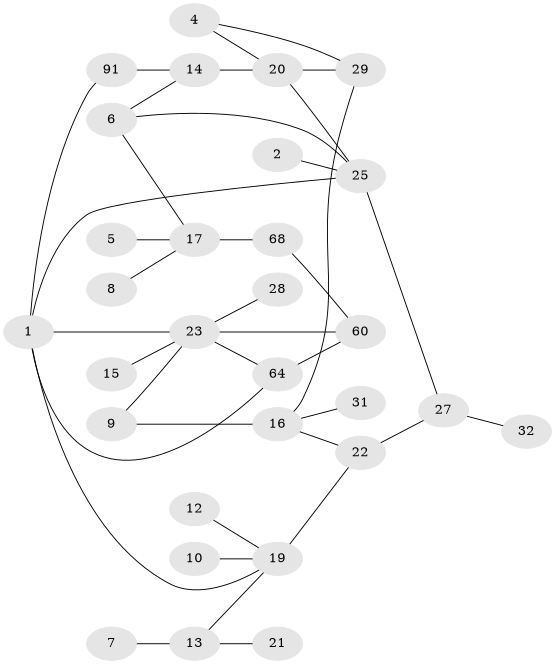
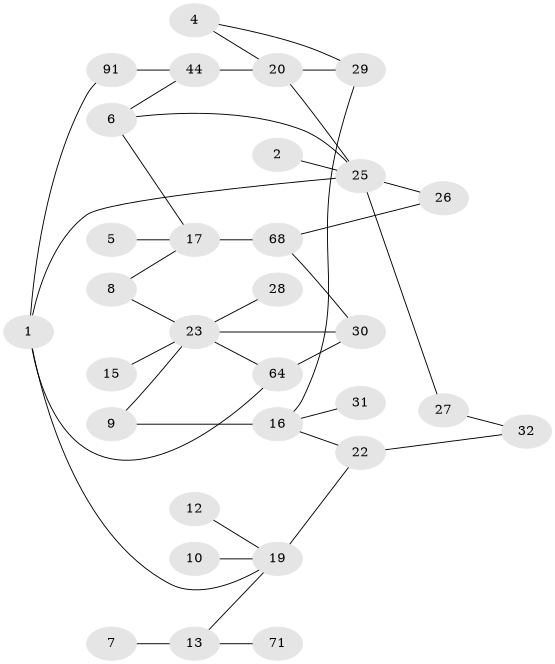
(195, 70) -> (195, 70)
none -> (444, 198)
(112, 332) -> (153, 311)
(361, 332) -> (361, 332)
(402, 432) -> (444, 442)
(278, 644) -> (278, 644)
